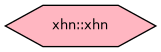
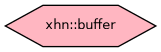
(81, 26) -> (81, 26)
